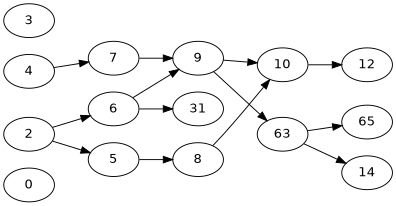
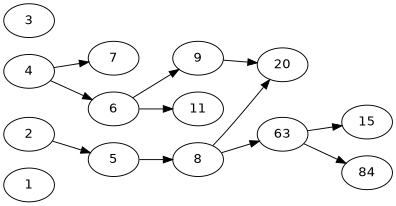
(151, 58) -> none
(283, 65) -> (283, 65)
(367, 65) -> none
(237, 93) -> (236, 148)
(198, 109) -> (198, 109)
(367, 122) -> (367, 122)
(67, 123) -> (67, 88)
(367, 173) -> (367, 173)
(29, 185) -> (29, 185)
